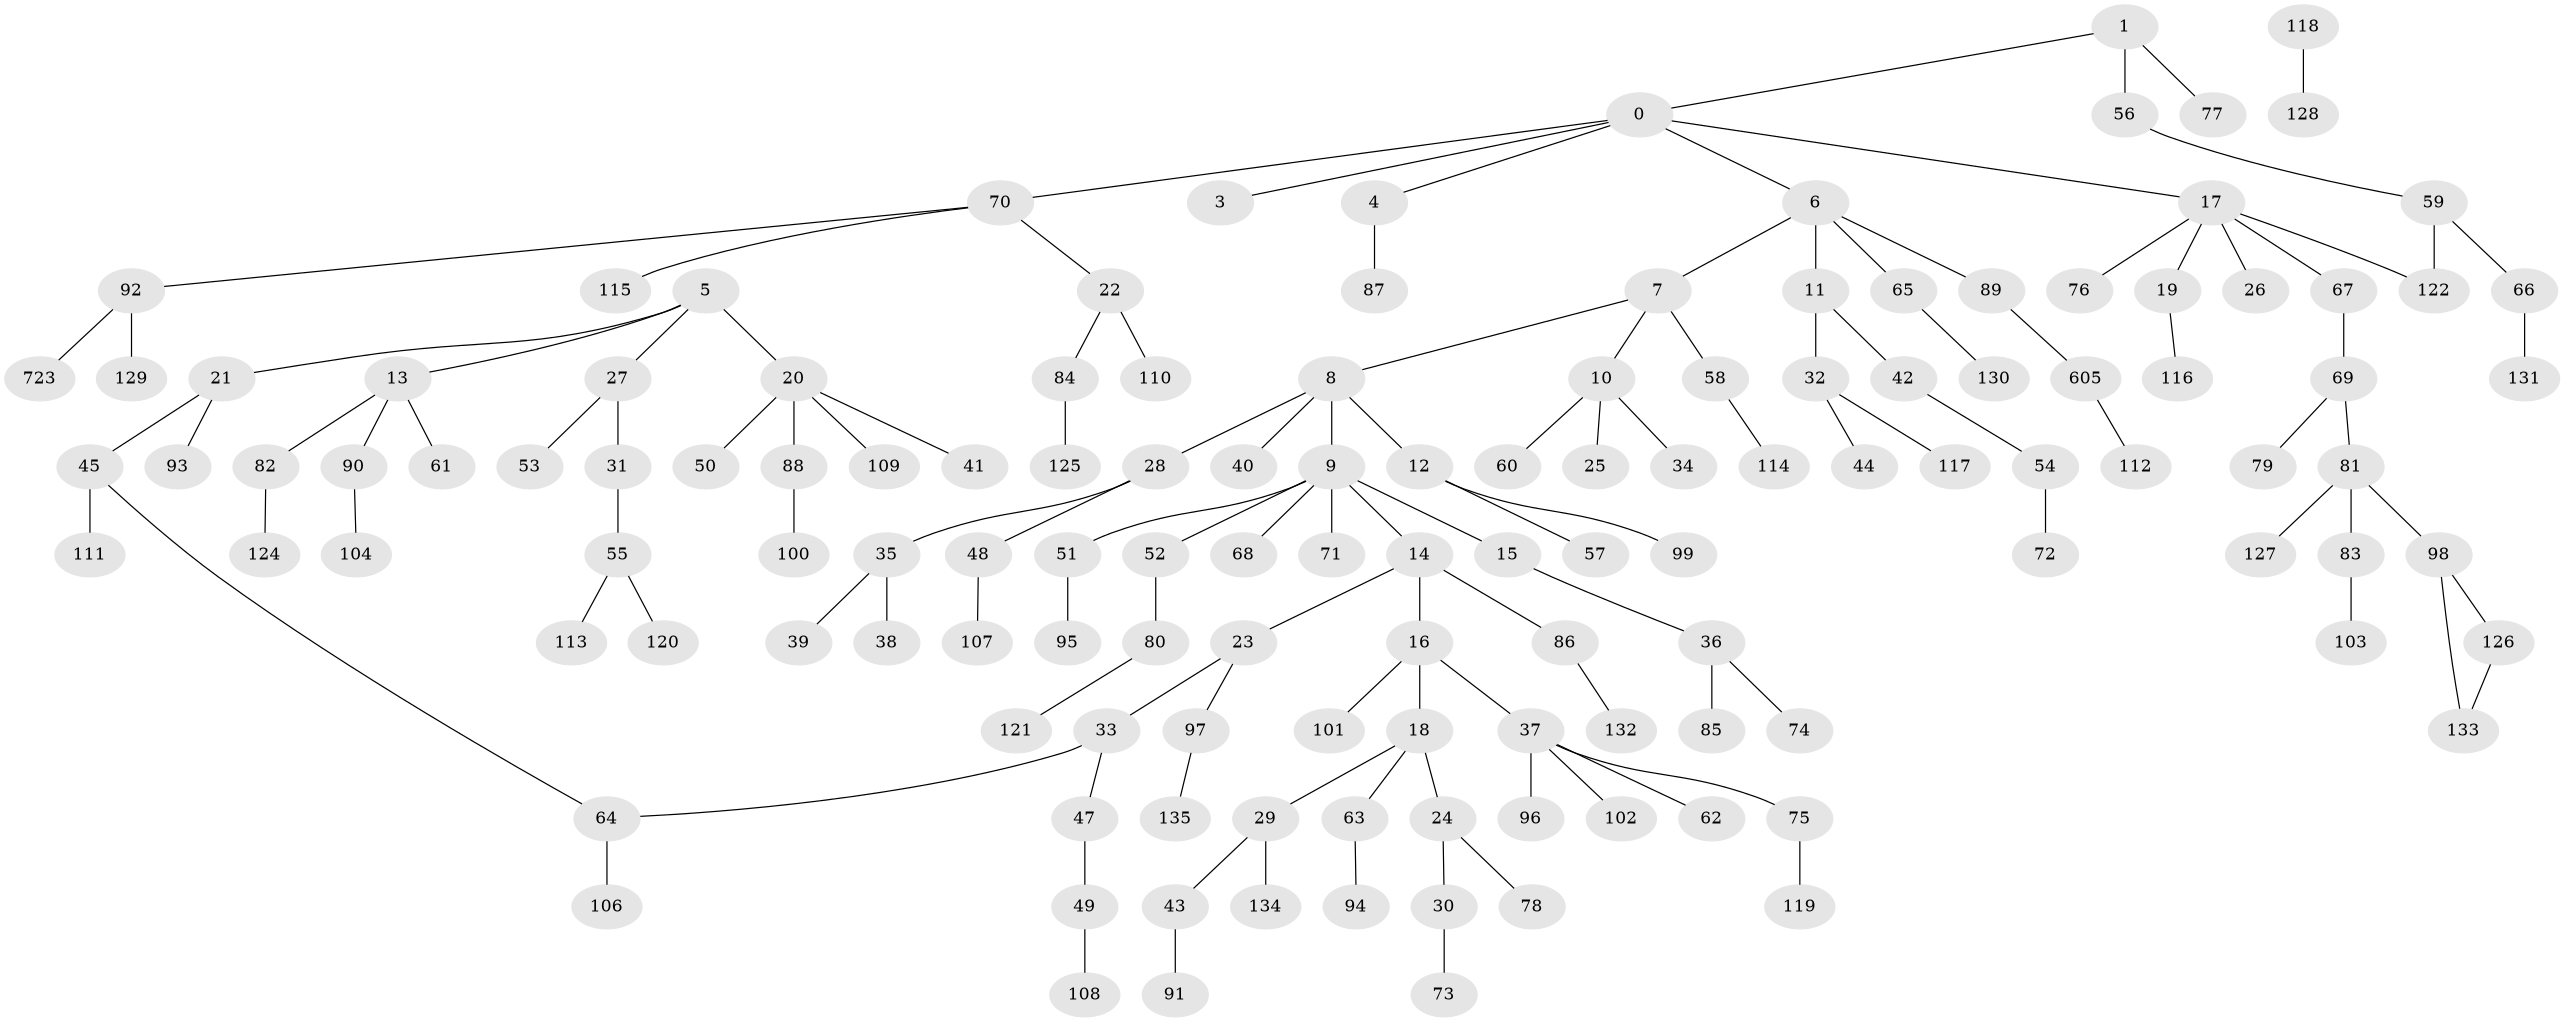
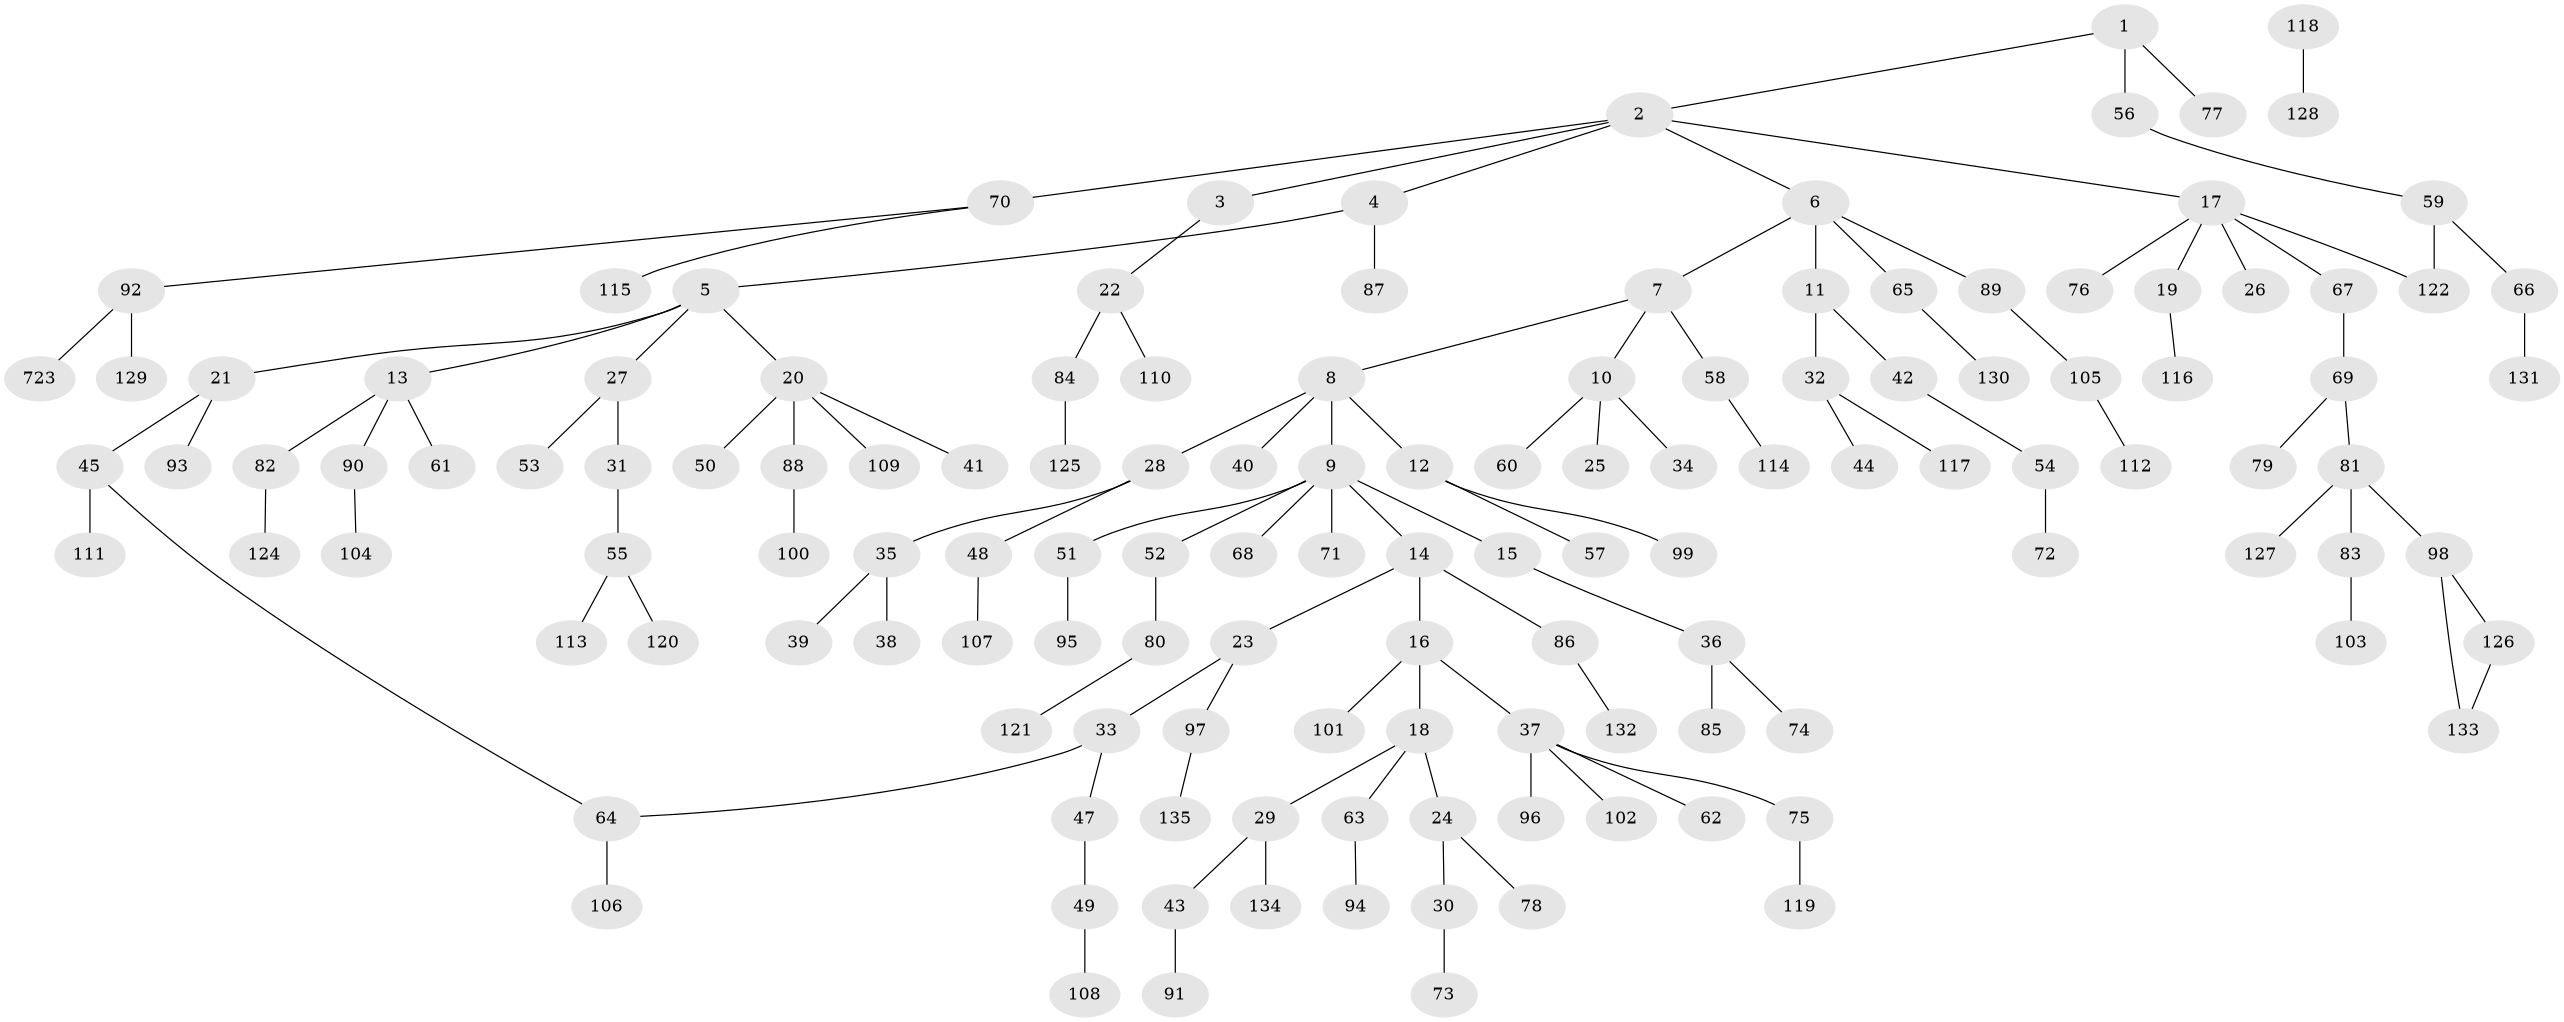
(1640, 115) -> (1640, 115)
(1056, 247) -> (1165, 247)
none -> (1042, 255)
(2086, 379) -> (2086, 379)
